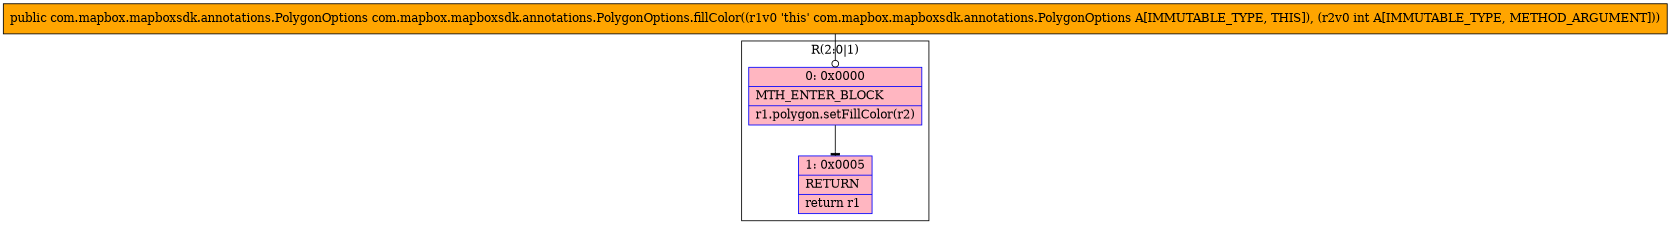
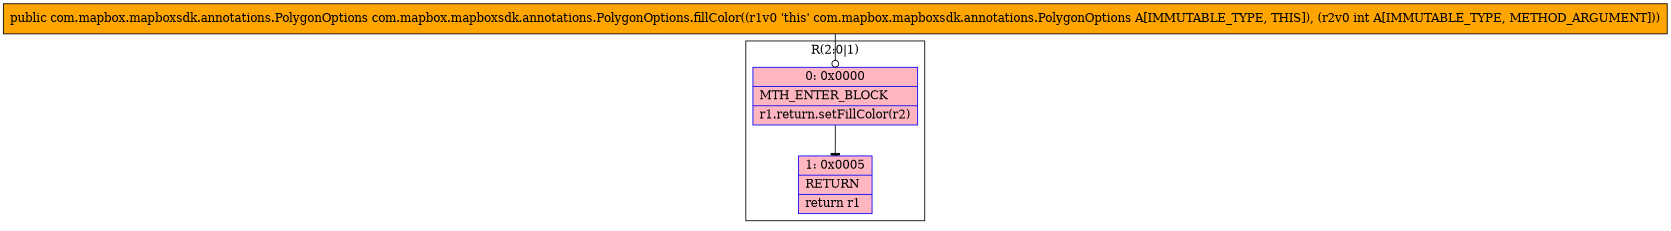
(835, 115) -> (835, 115)
